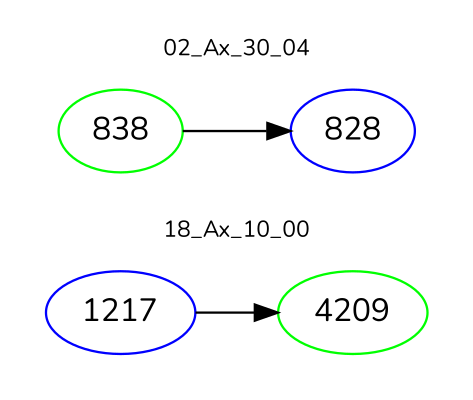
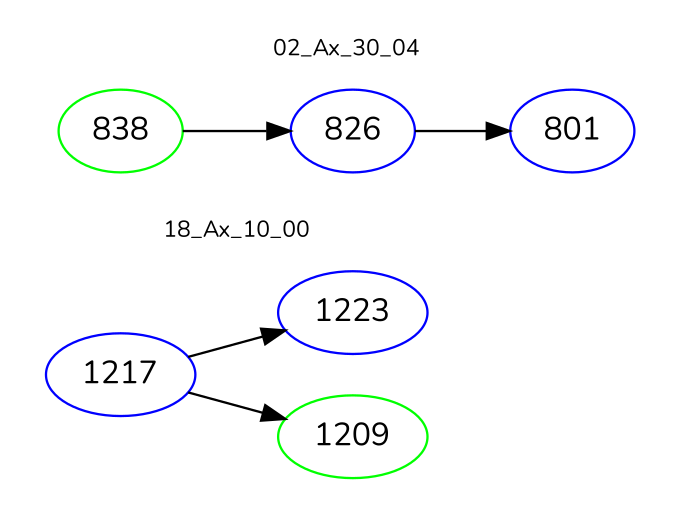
(353, 131) -> (353, 131)
none -> (572, 131)
(353, 313) -> (353, 437)
none -> (353, 313)
